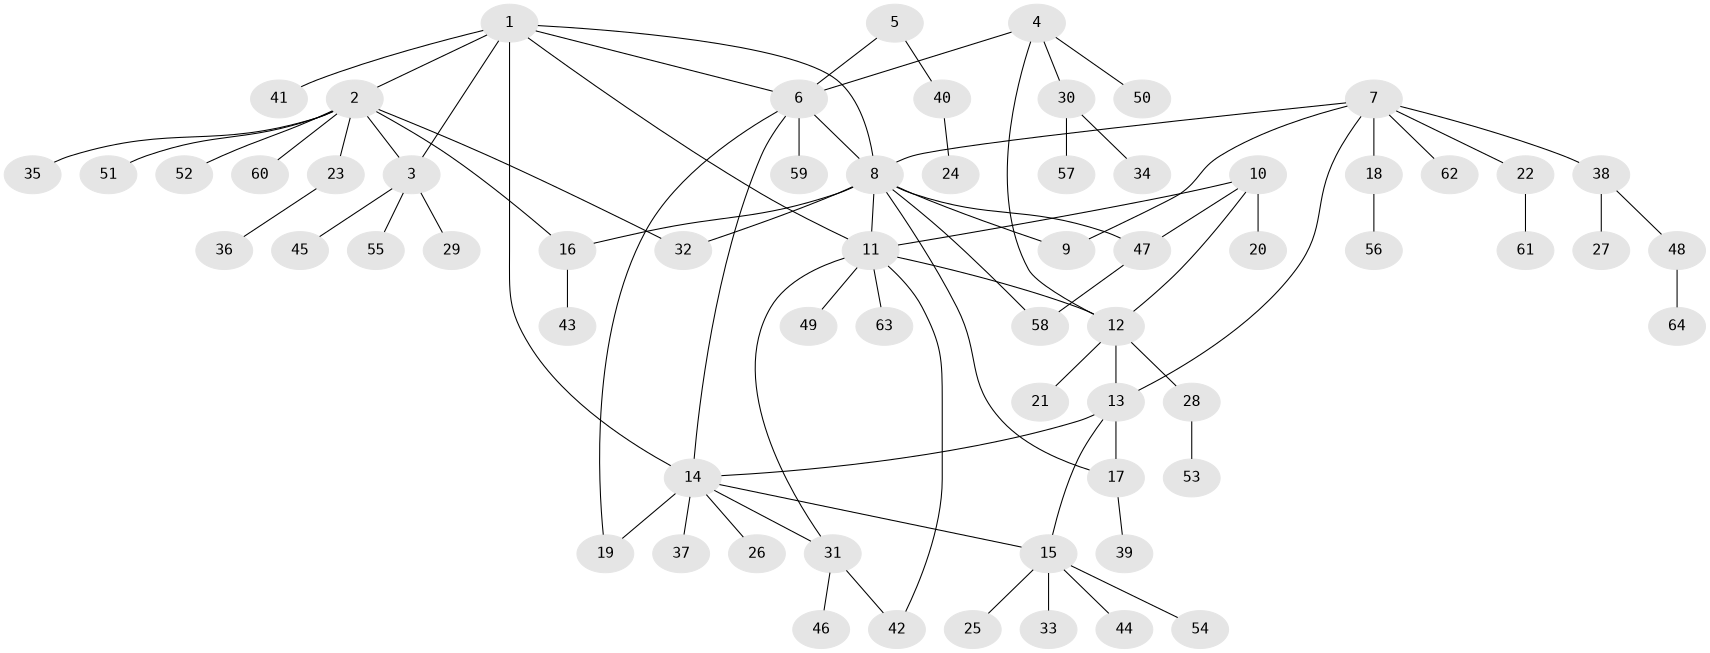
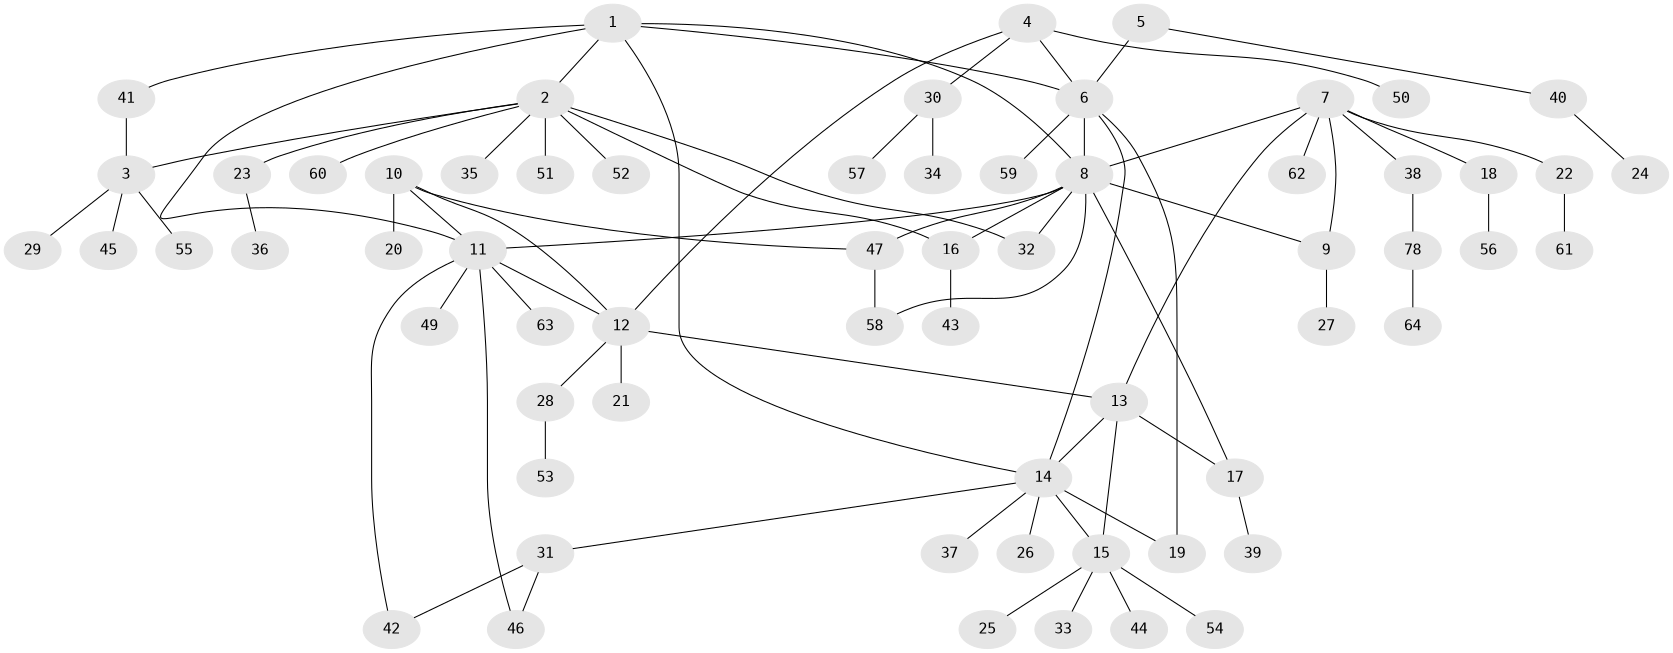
(461, 99) -> (126, 137)
(1601, 213) -> (1326, 289)
(1677, 251) -> (1413, 251)
(757, 383) -> (487, 441)
